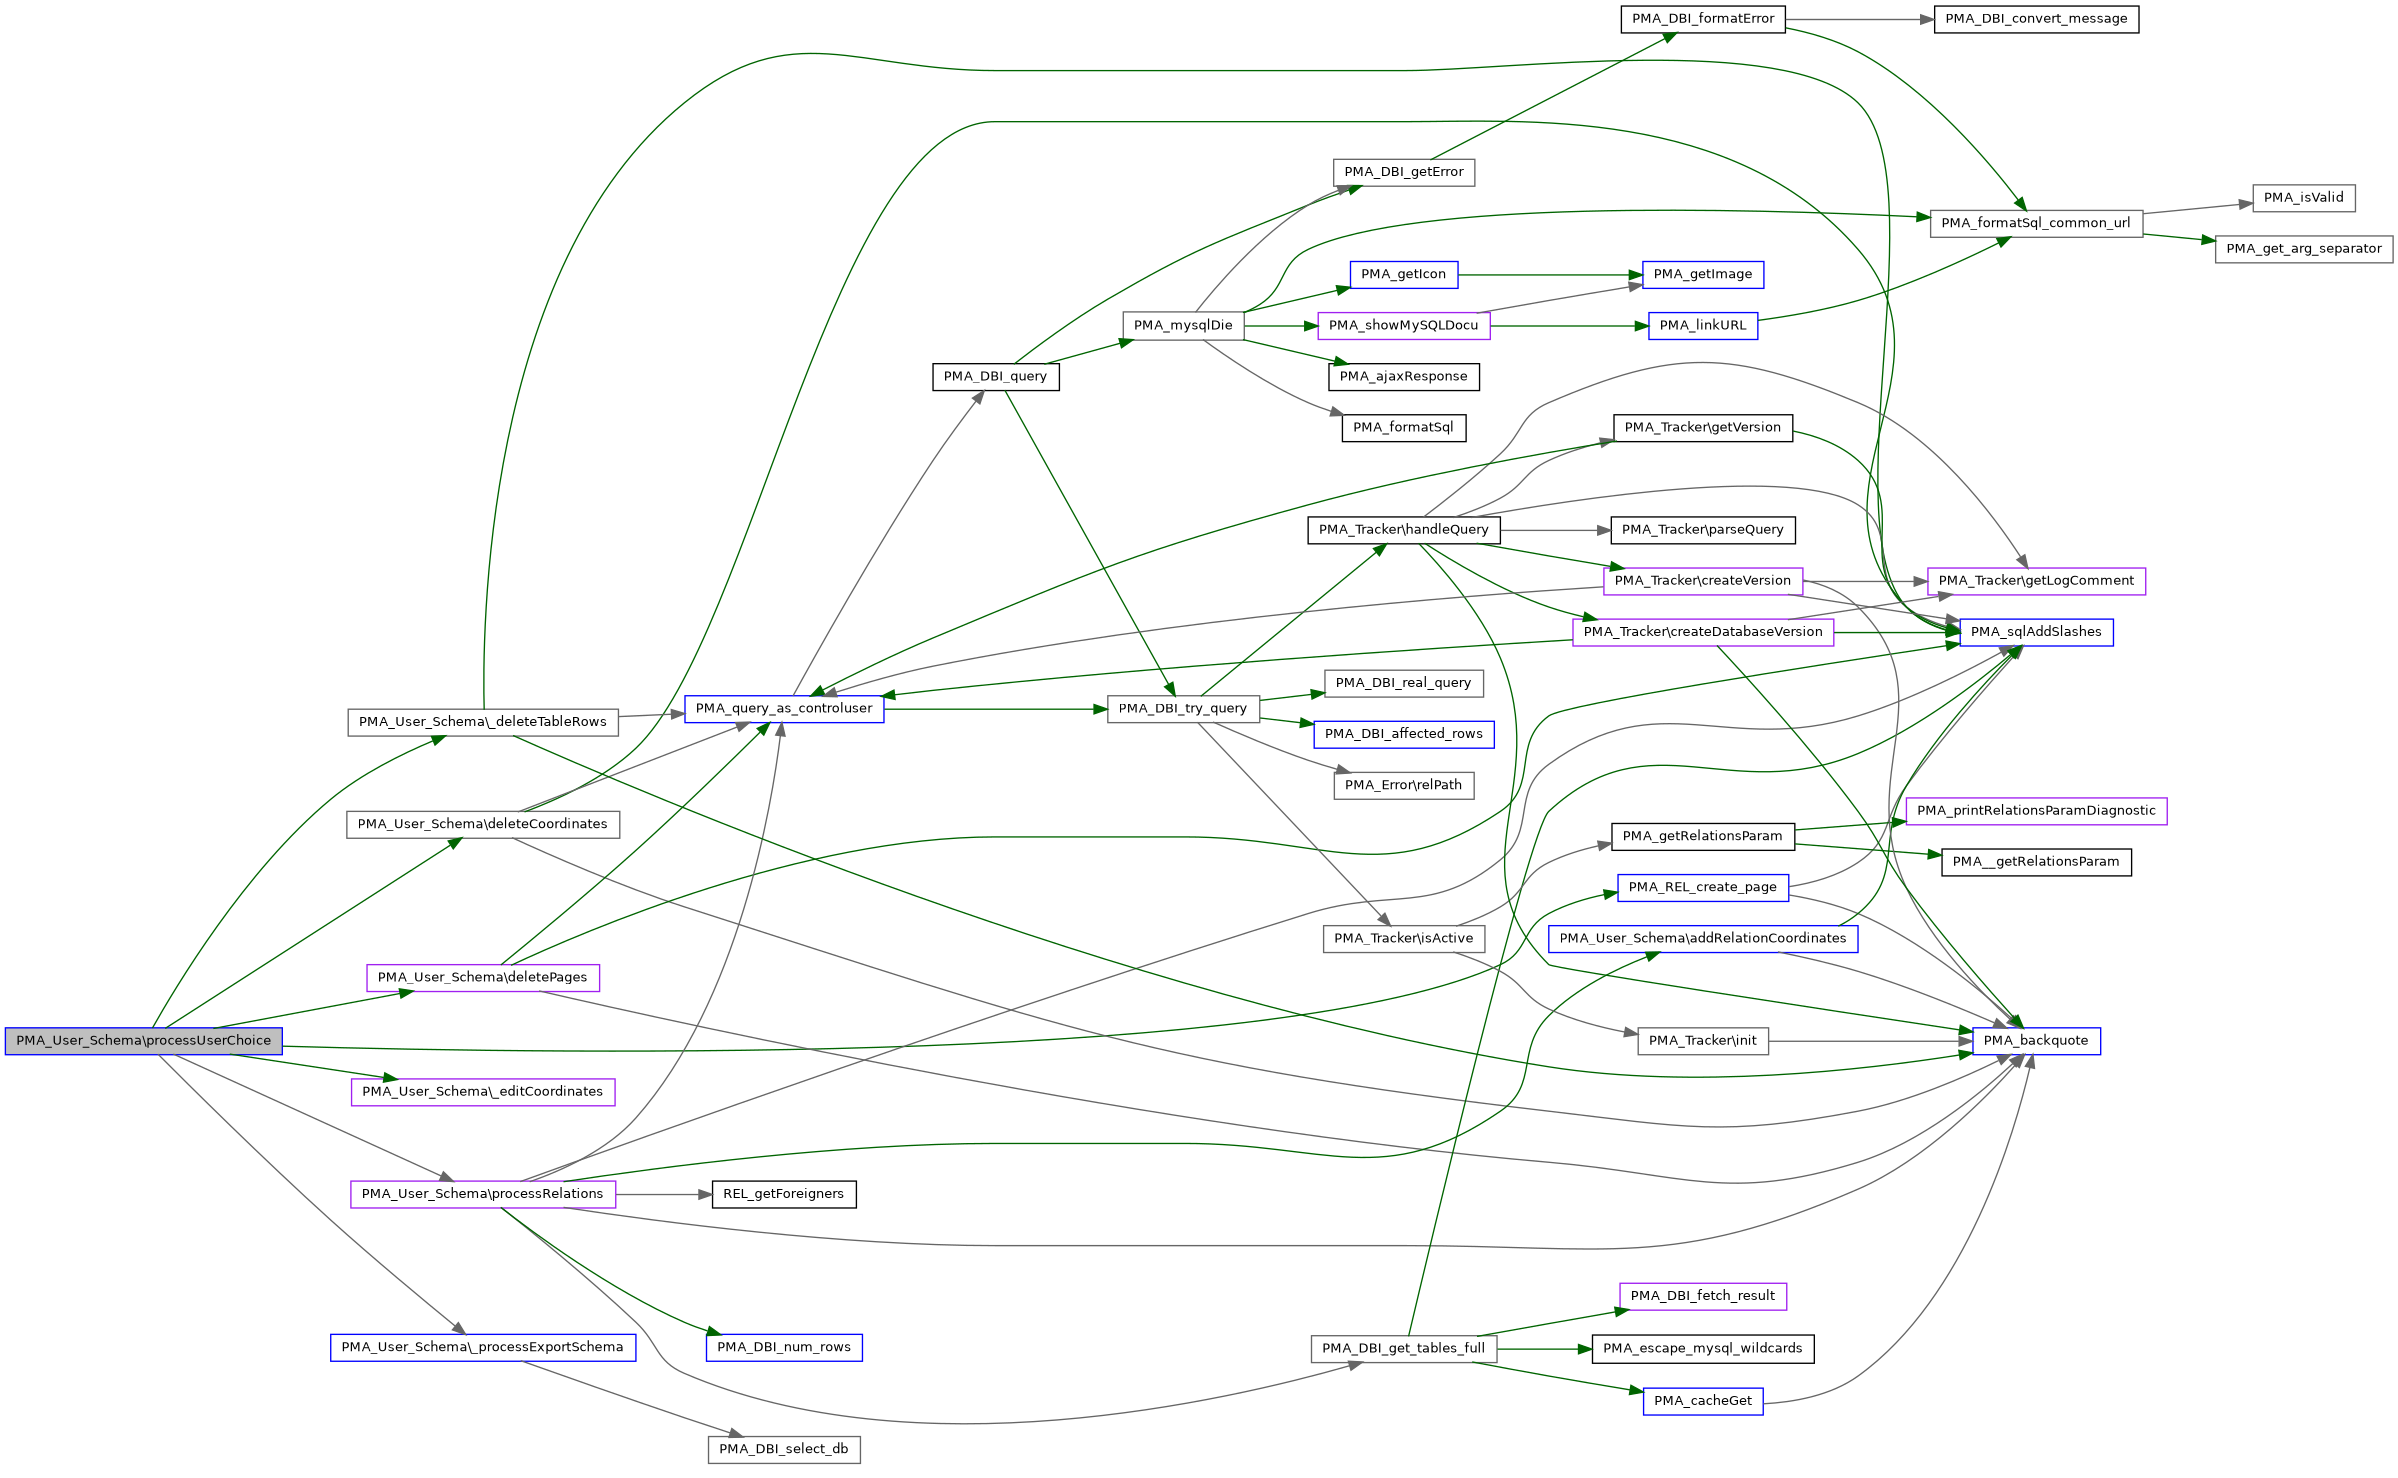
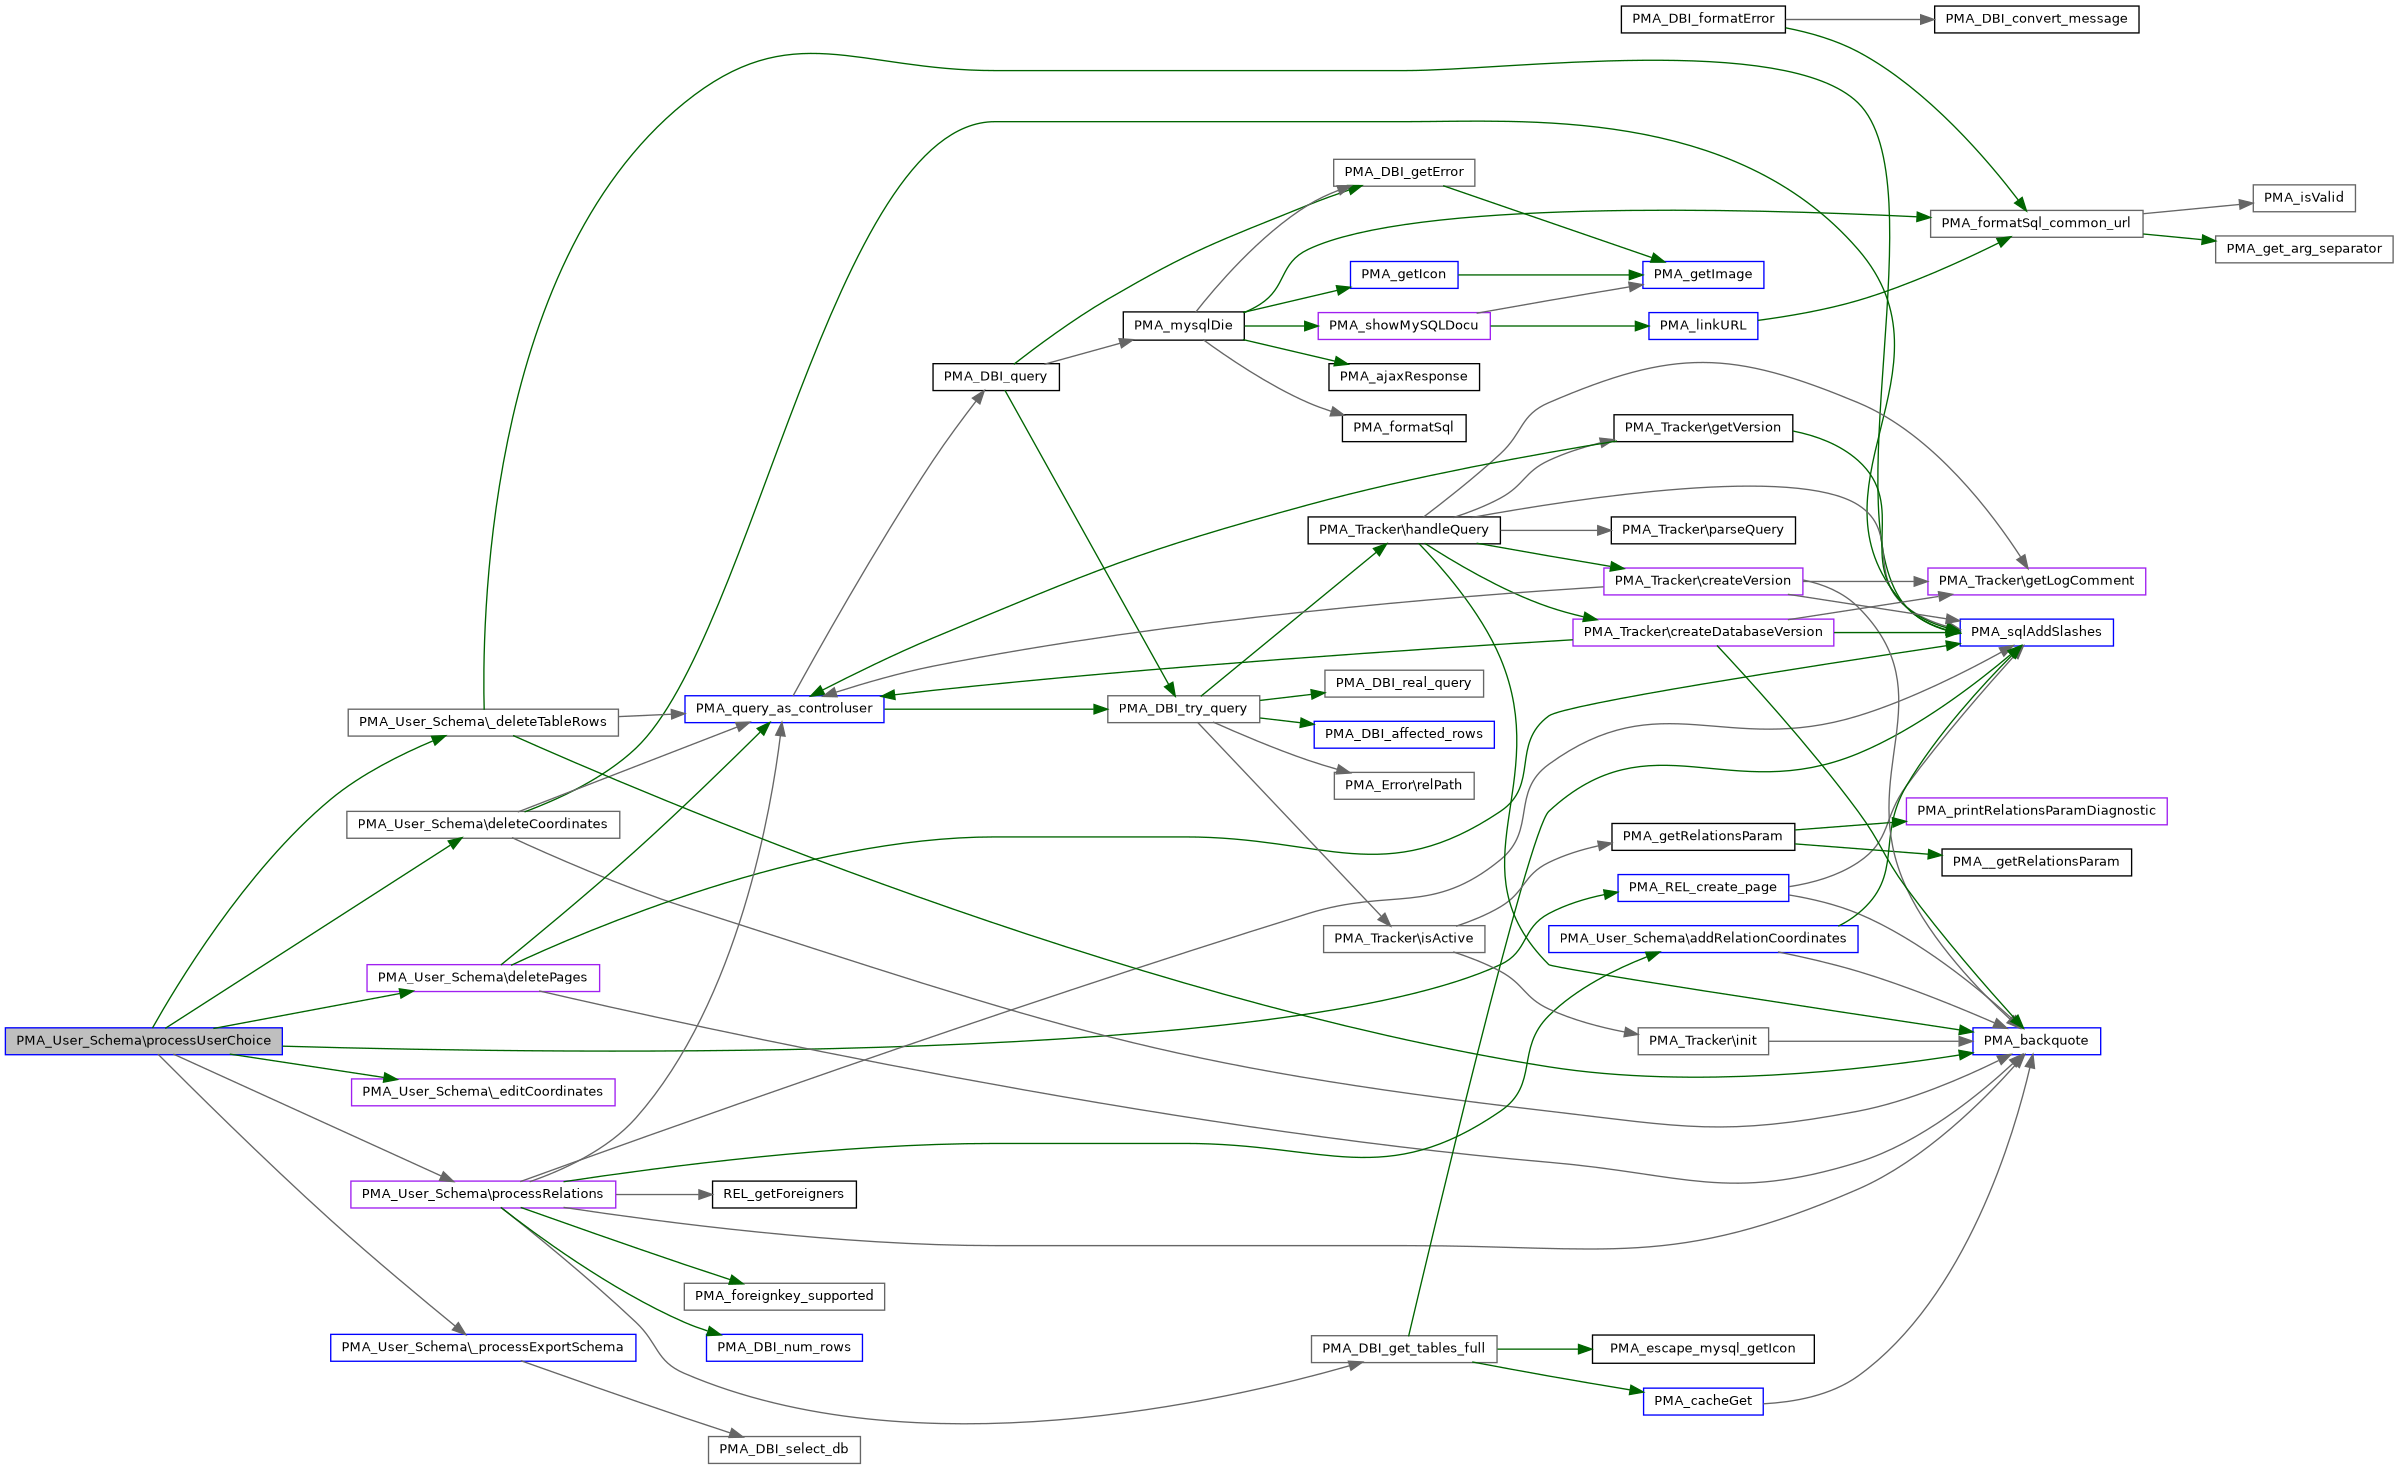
(1548, 99) -> (1547, 222)
(1184, 326) -> (1184, 326)
(1082, 354) -> (1082, 354)
none -> (784, 1297)
(1703, 1297) -> none
(1703, 1349) -> (1703, 1349)
